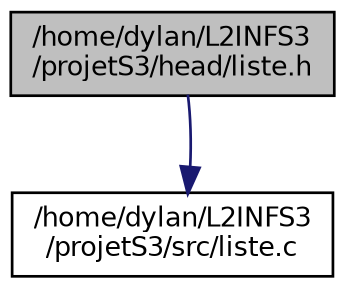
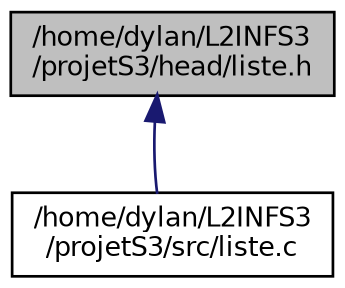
(191, 131) -> (155, 158)
